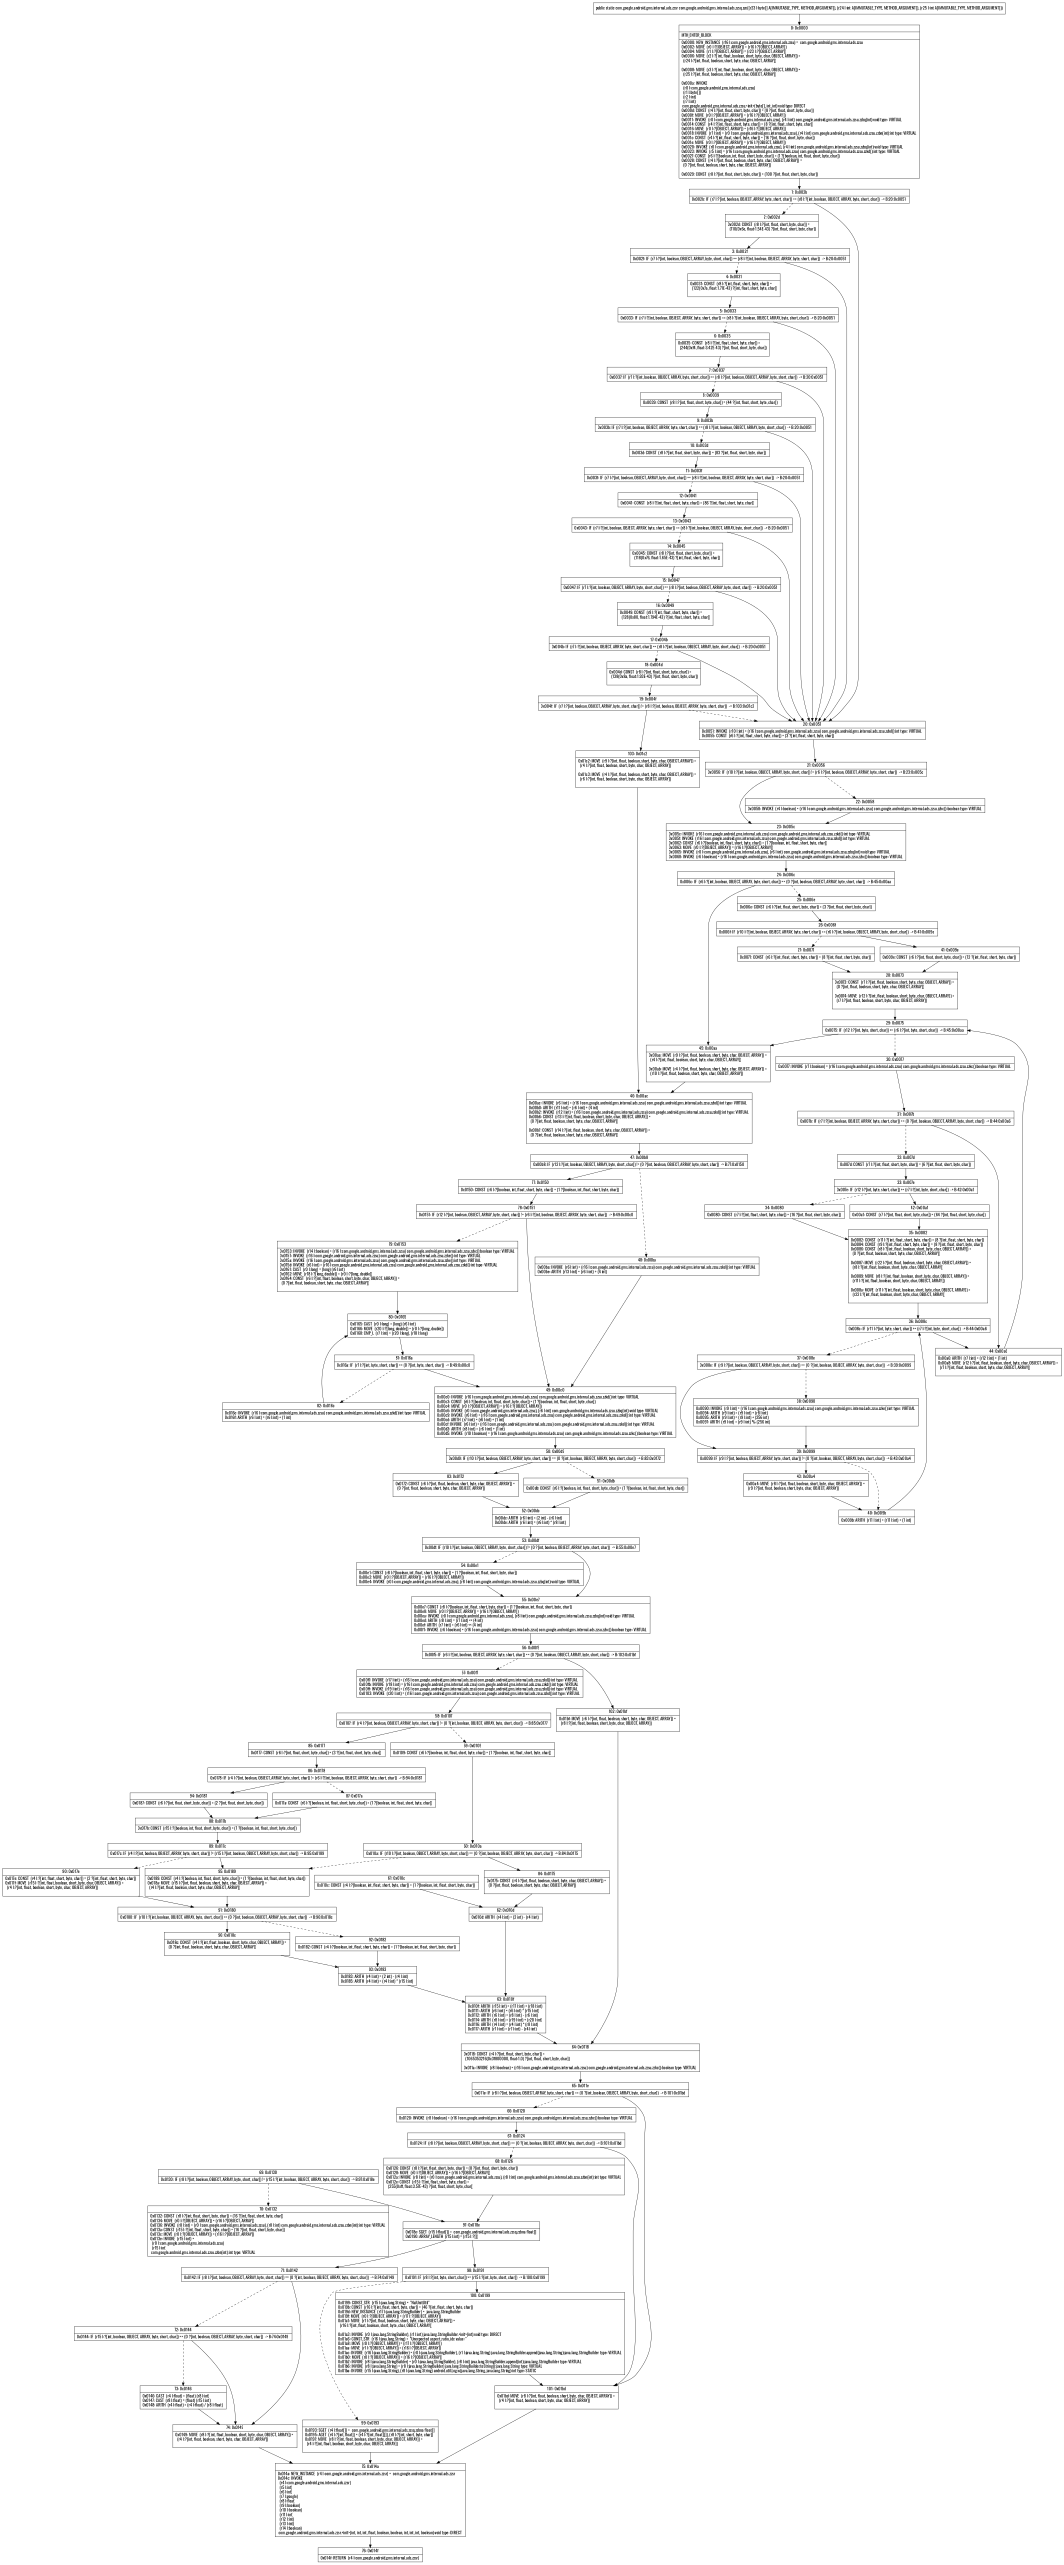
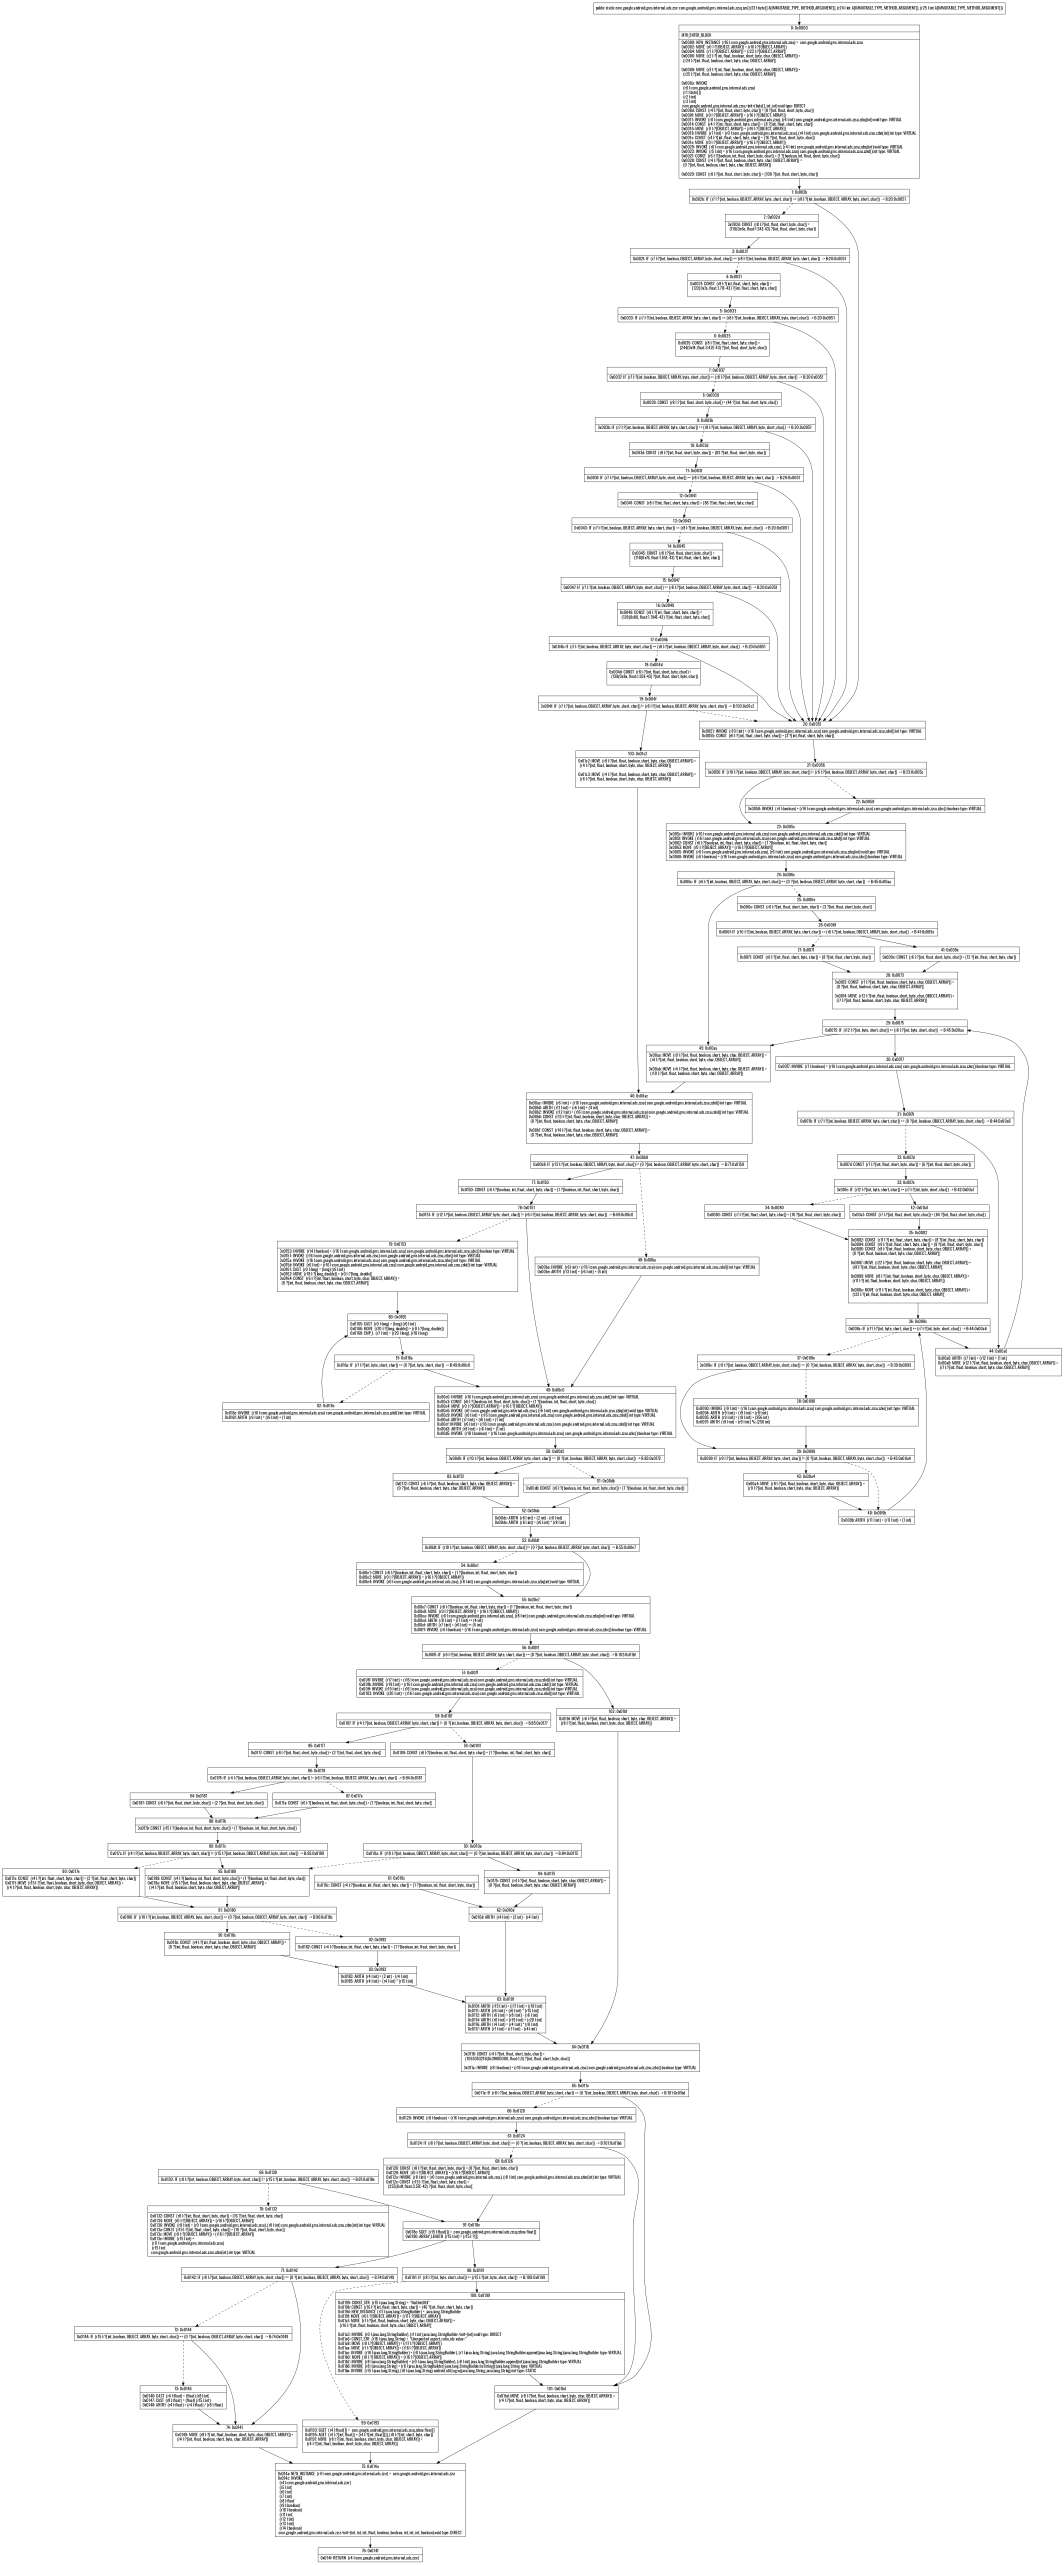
(689, 102) -> (689, 102)
(895, 1044) -> (895, 1044)
(288, 2497) -> (285, 2497)
